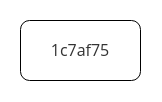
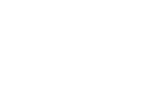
(81, 51) -> none
